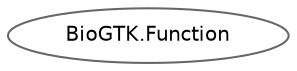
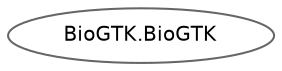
(148, 36) -> (141, 36)
